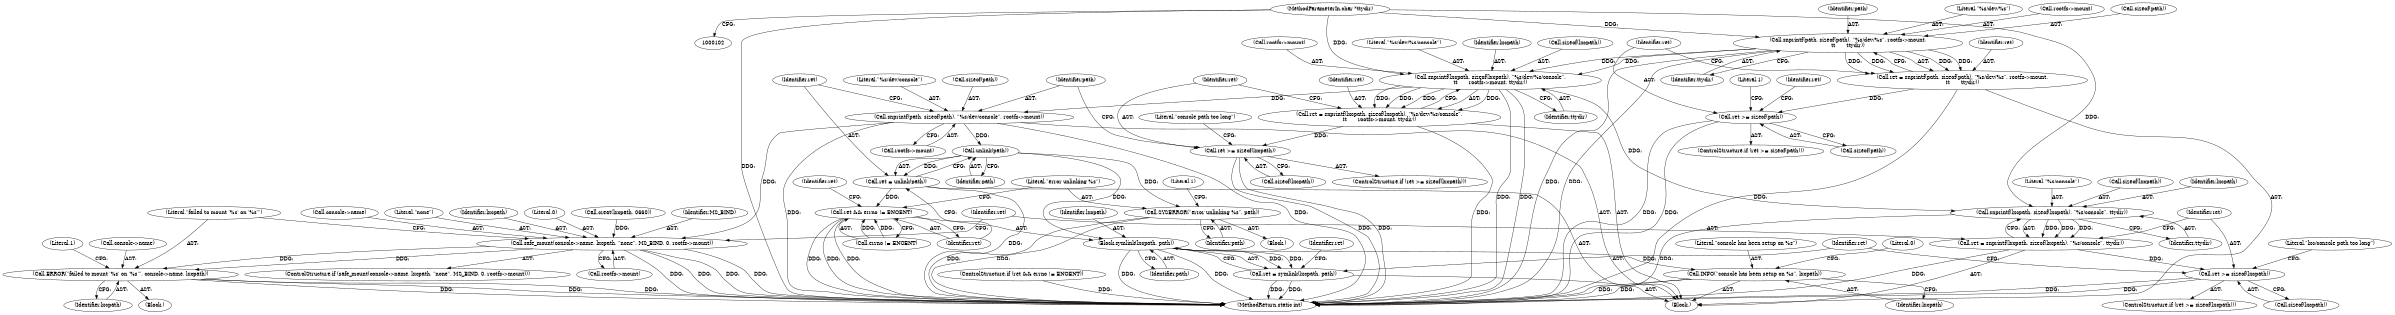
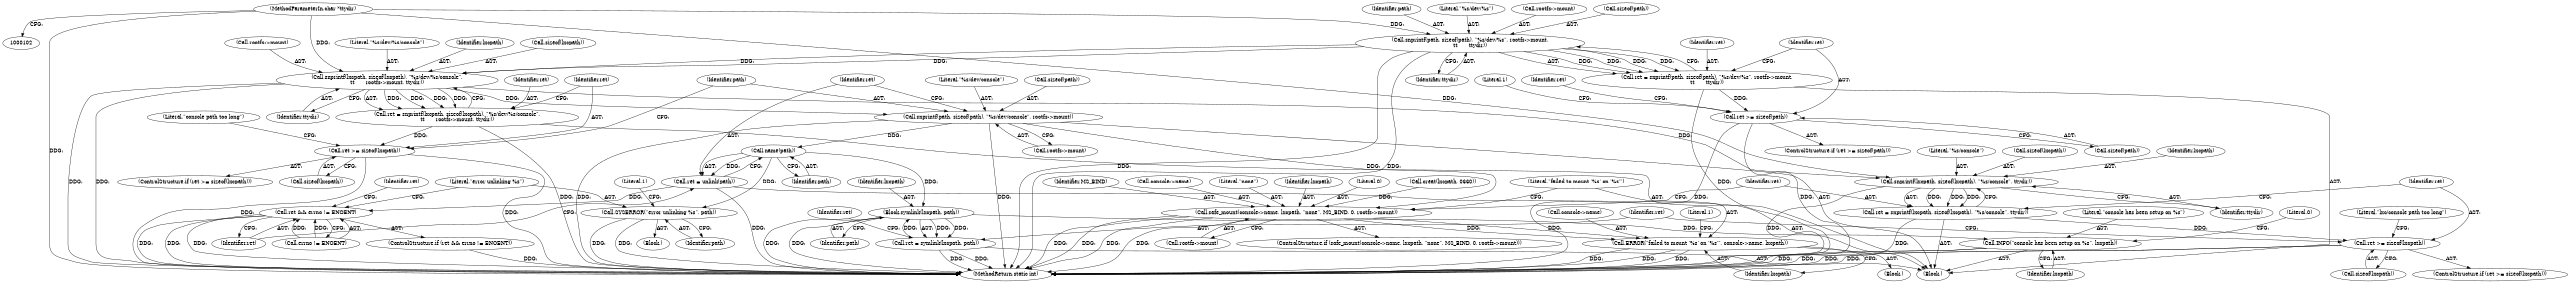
(986, 151) -> (774, 151)
(1001, 228) -> (375, 226)
(1230, 259) -> (911, 228)
